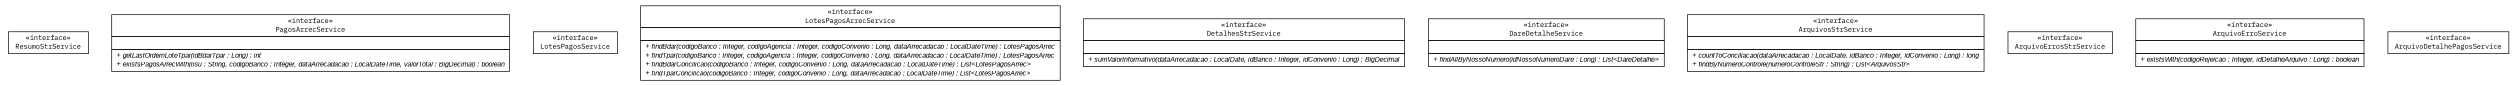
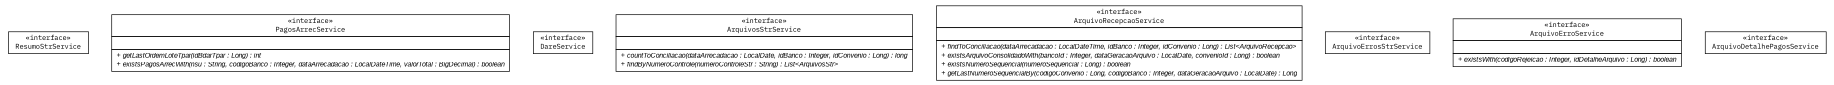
none -> (563, 43)
(575, 43) -> none
(850, 43) -> none
none -> (1119, 43)
(1244, 43) -> none
(1546, 43) -> none
